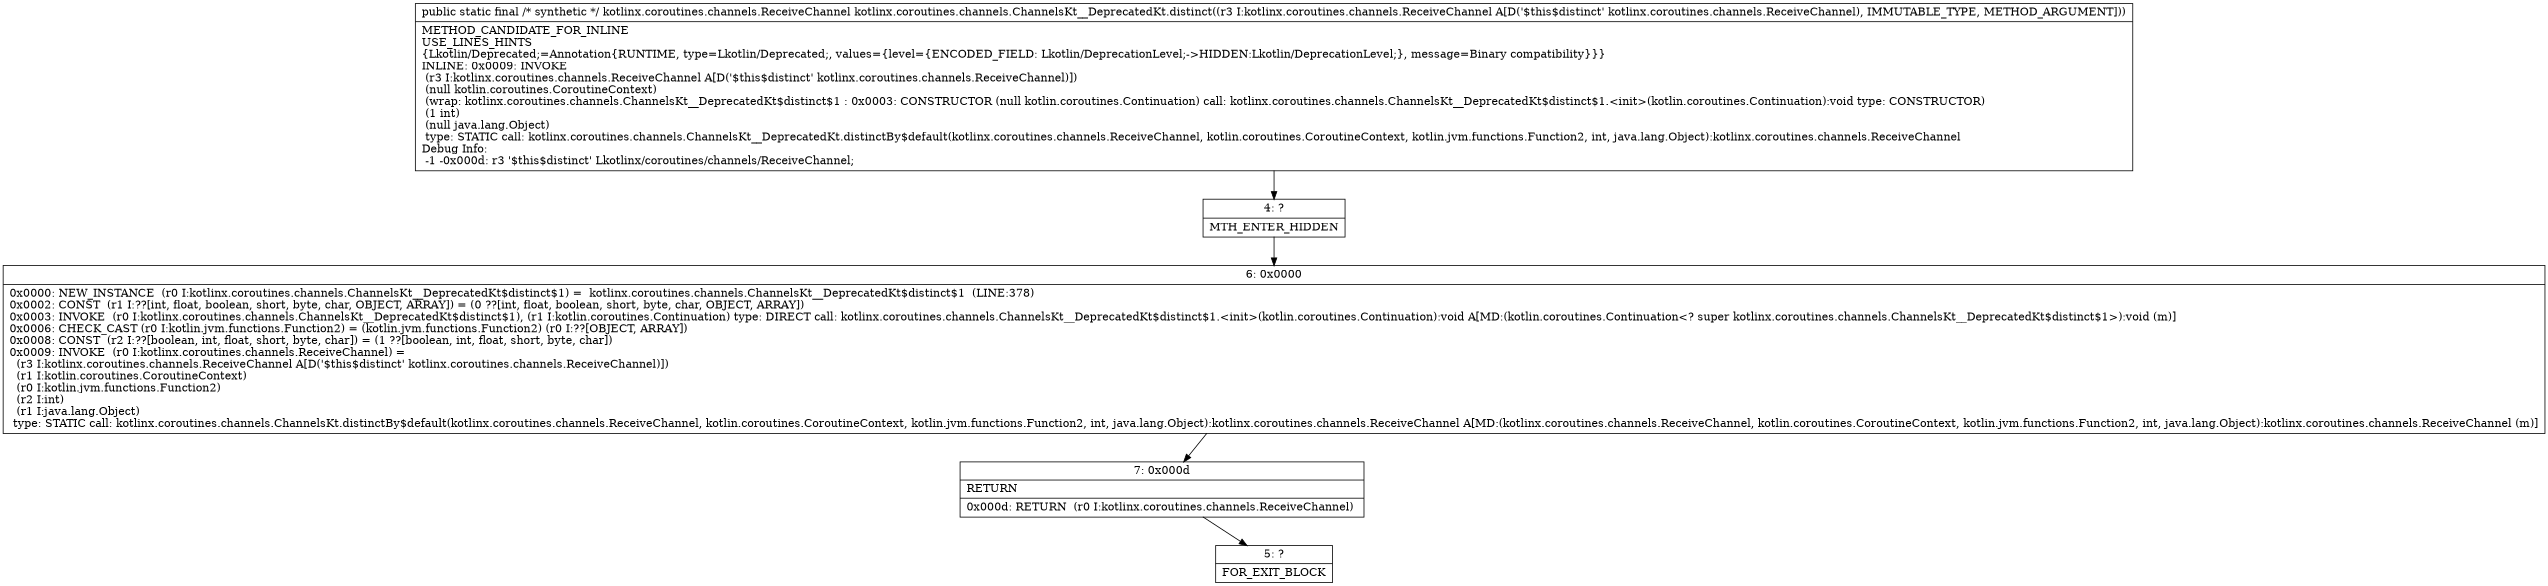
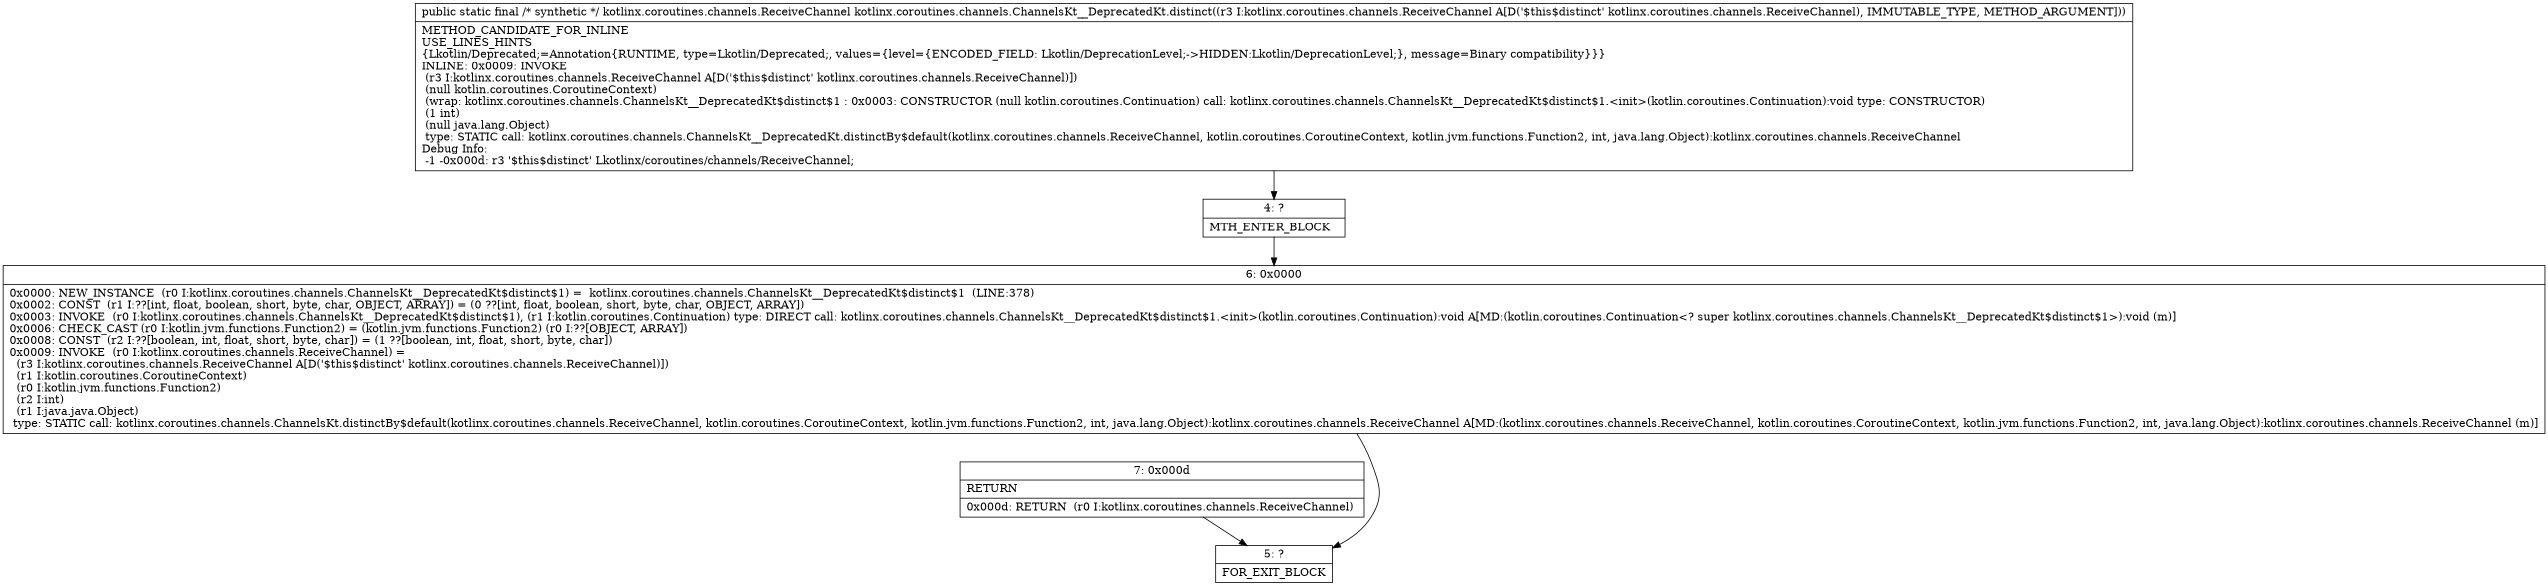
(1274, 227) -> (1270, 227)
(75, 412) -> (74, 412)
(1198, 445) -> (1379, 495)
